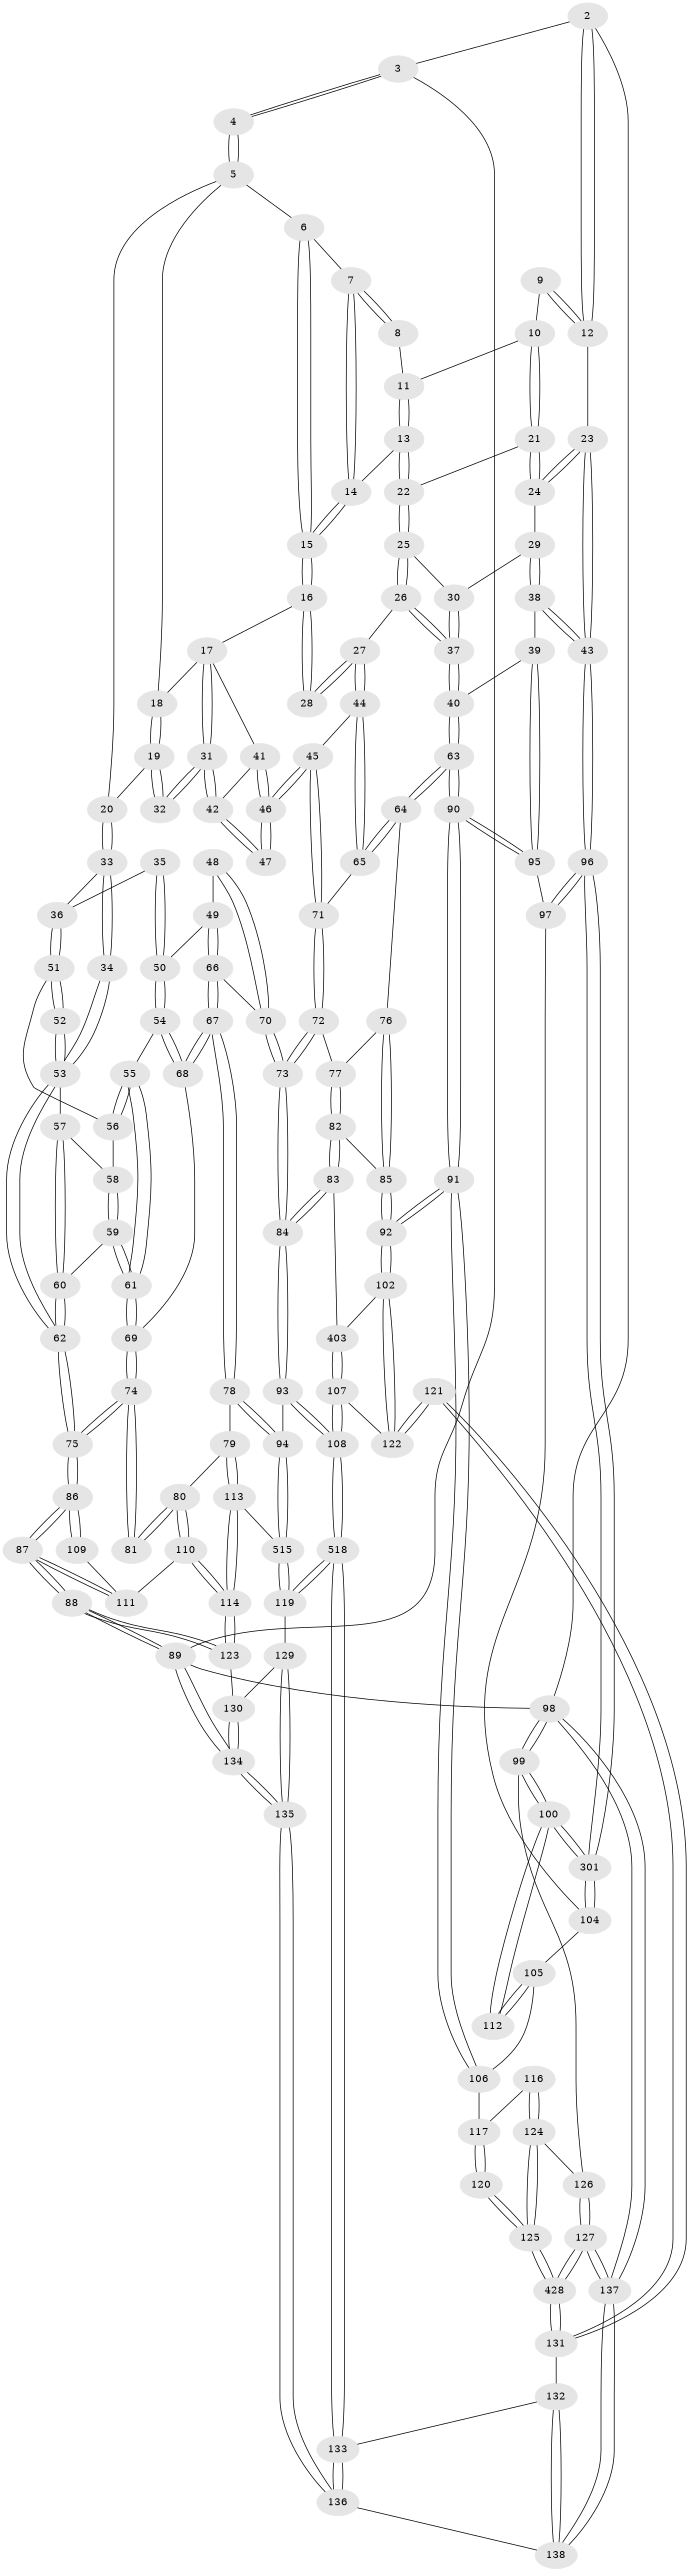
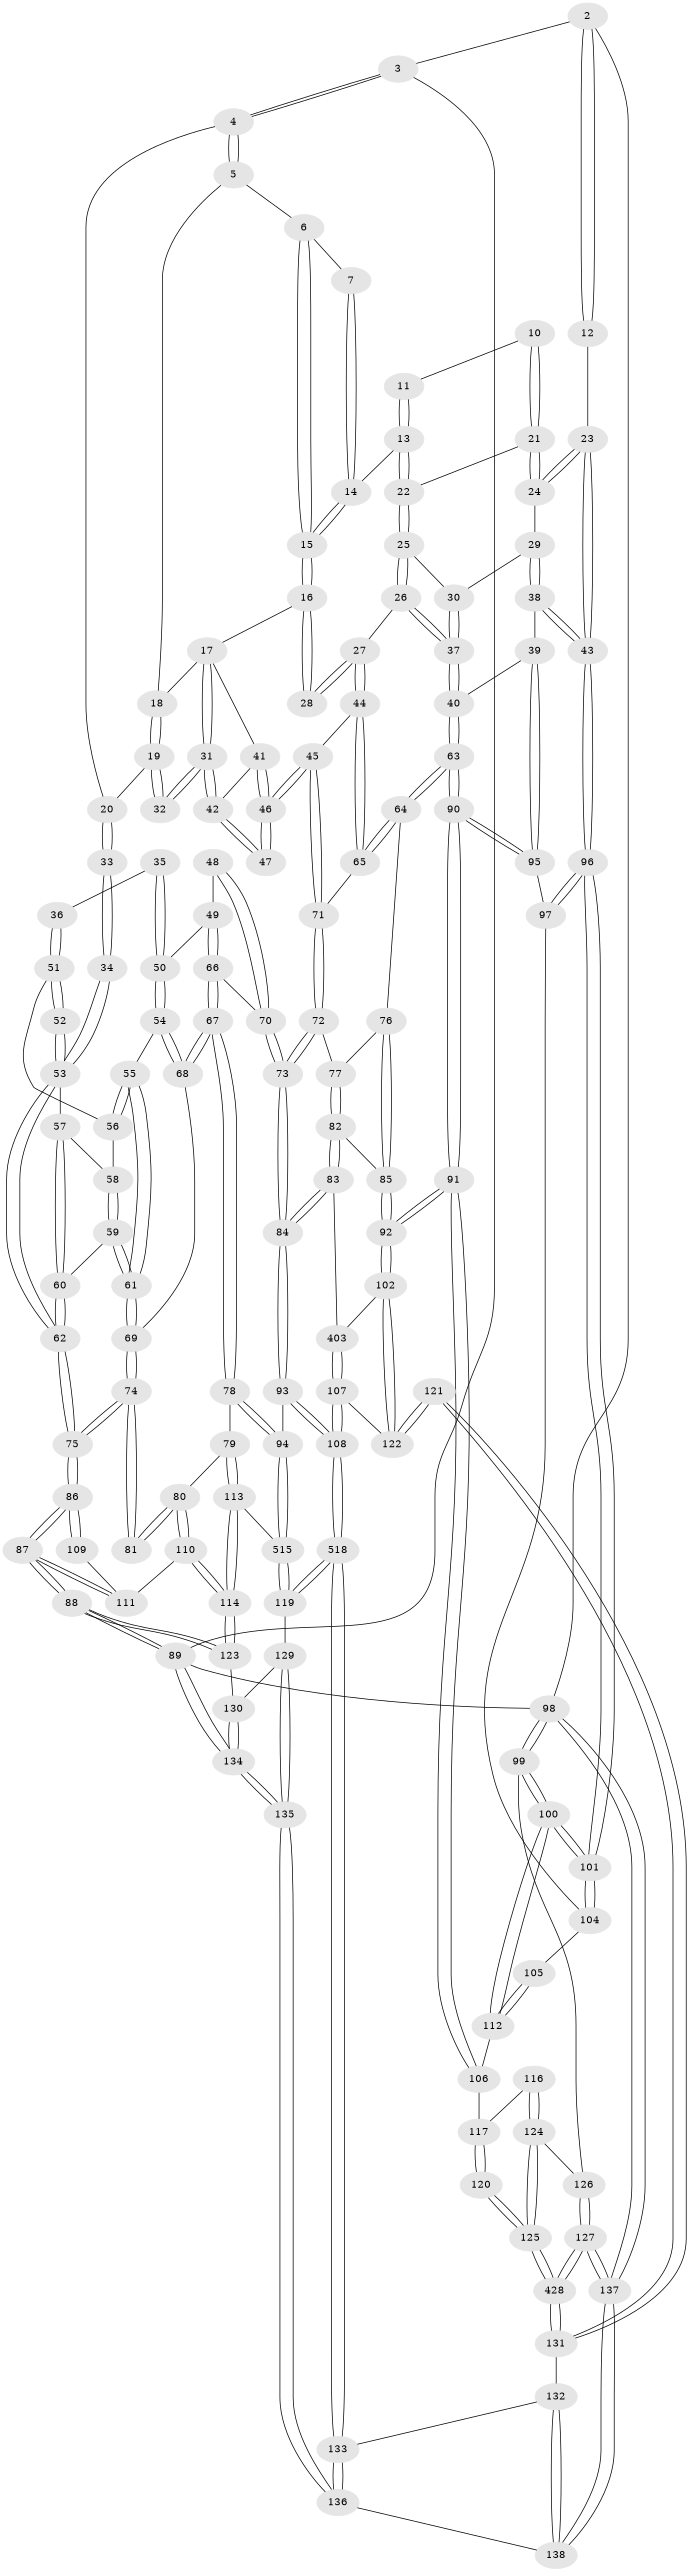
(541, 281) -> none
(398, 334) -> none
(114, 463) -> (86, 425)
(82, 889) -> none
(590, 1868) -> (590, 1868)
(524, 2033) -> (486, 2053)
